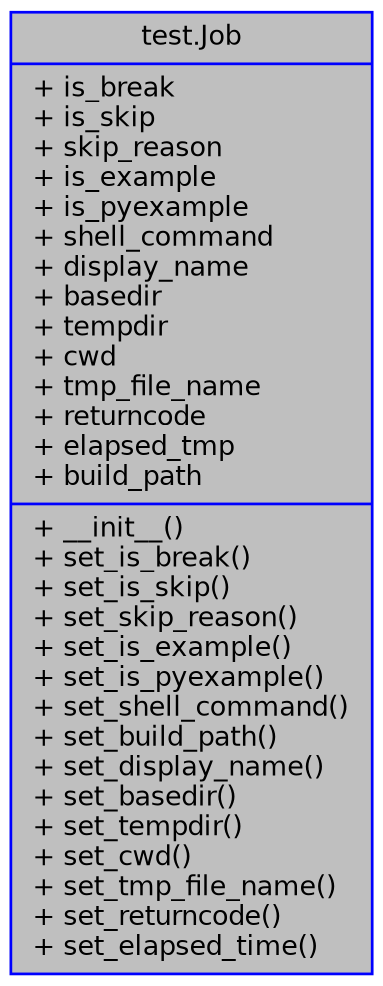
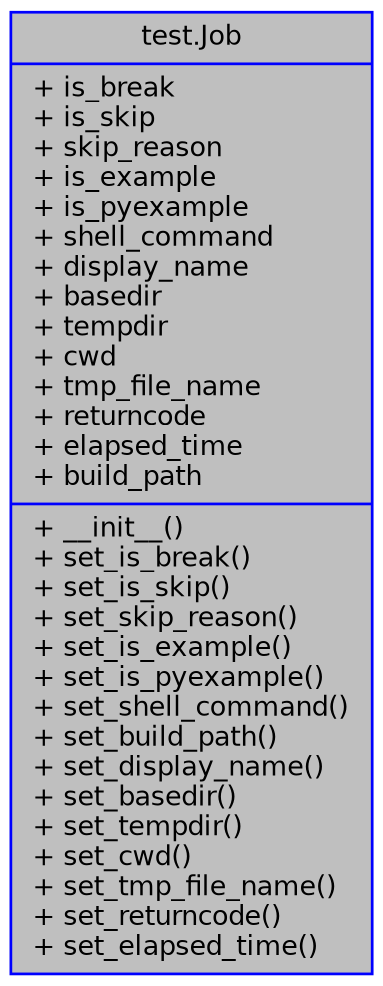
(134, 447) -> (139, 447)
